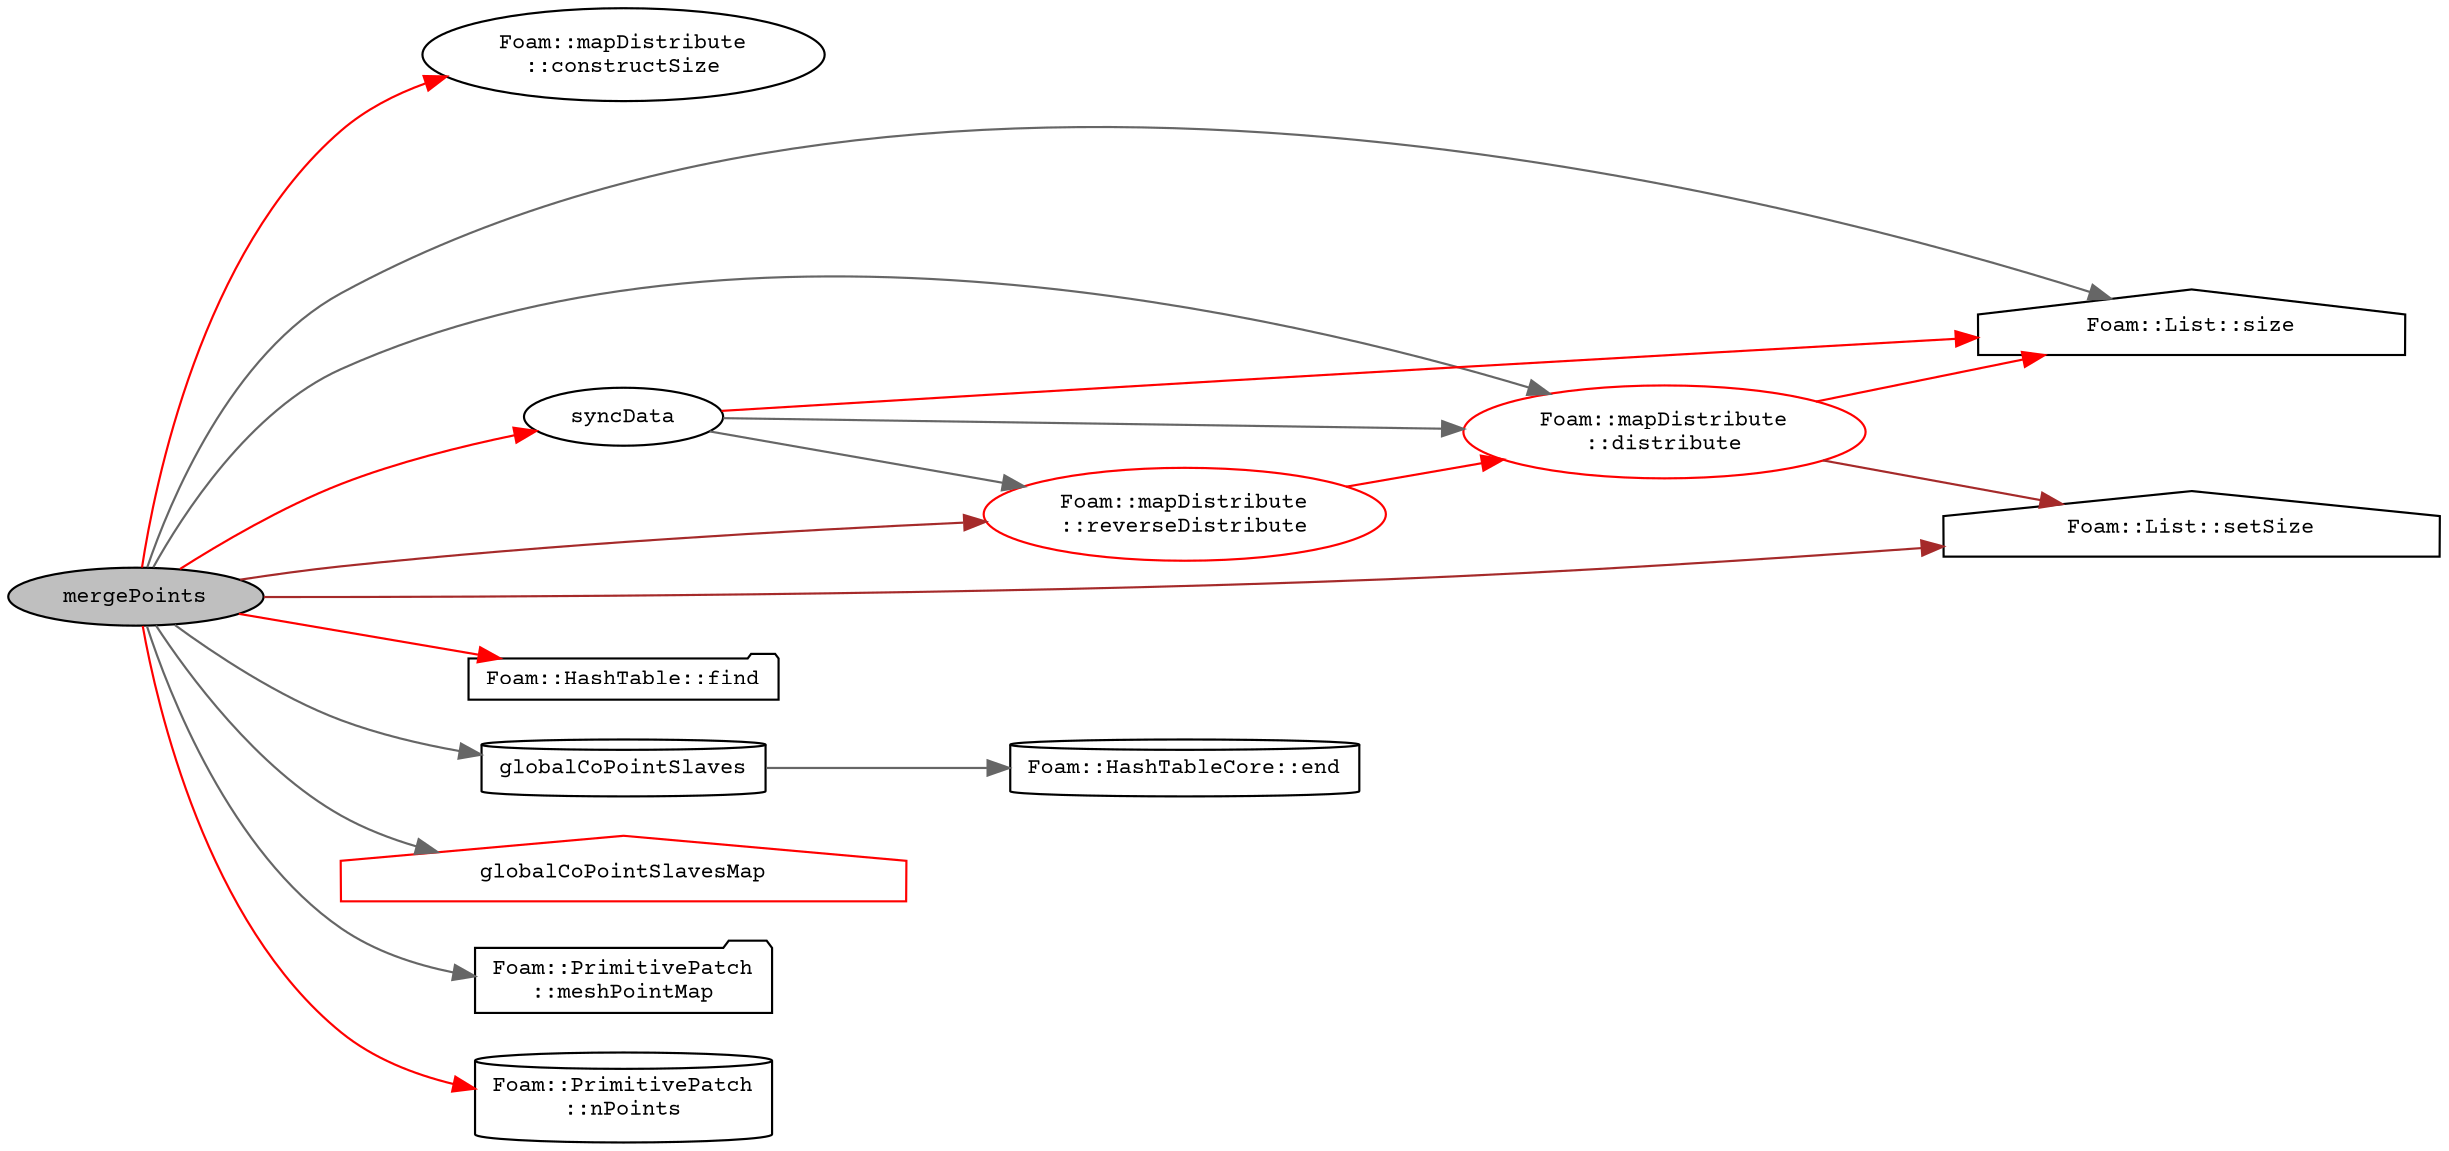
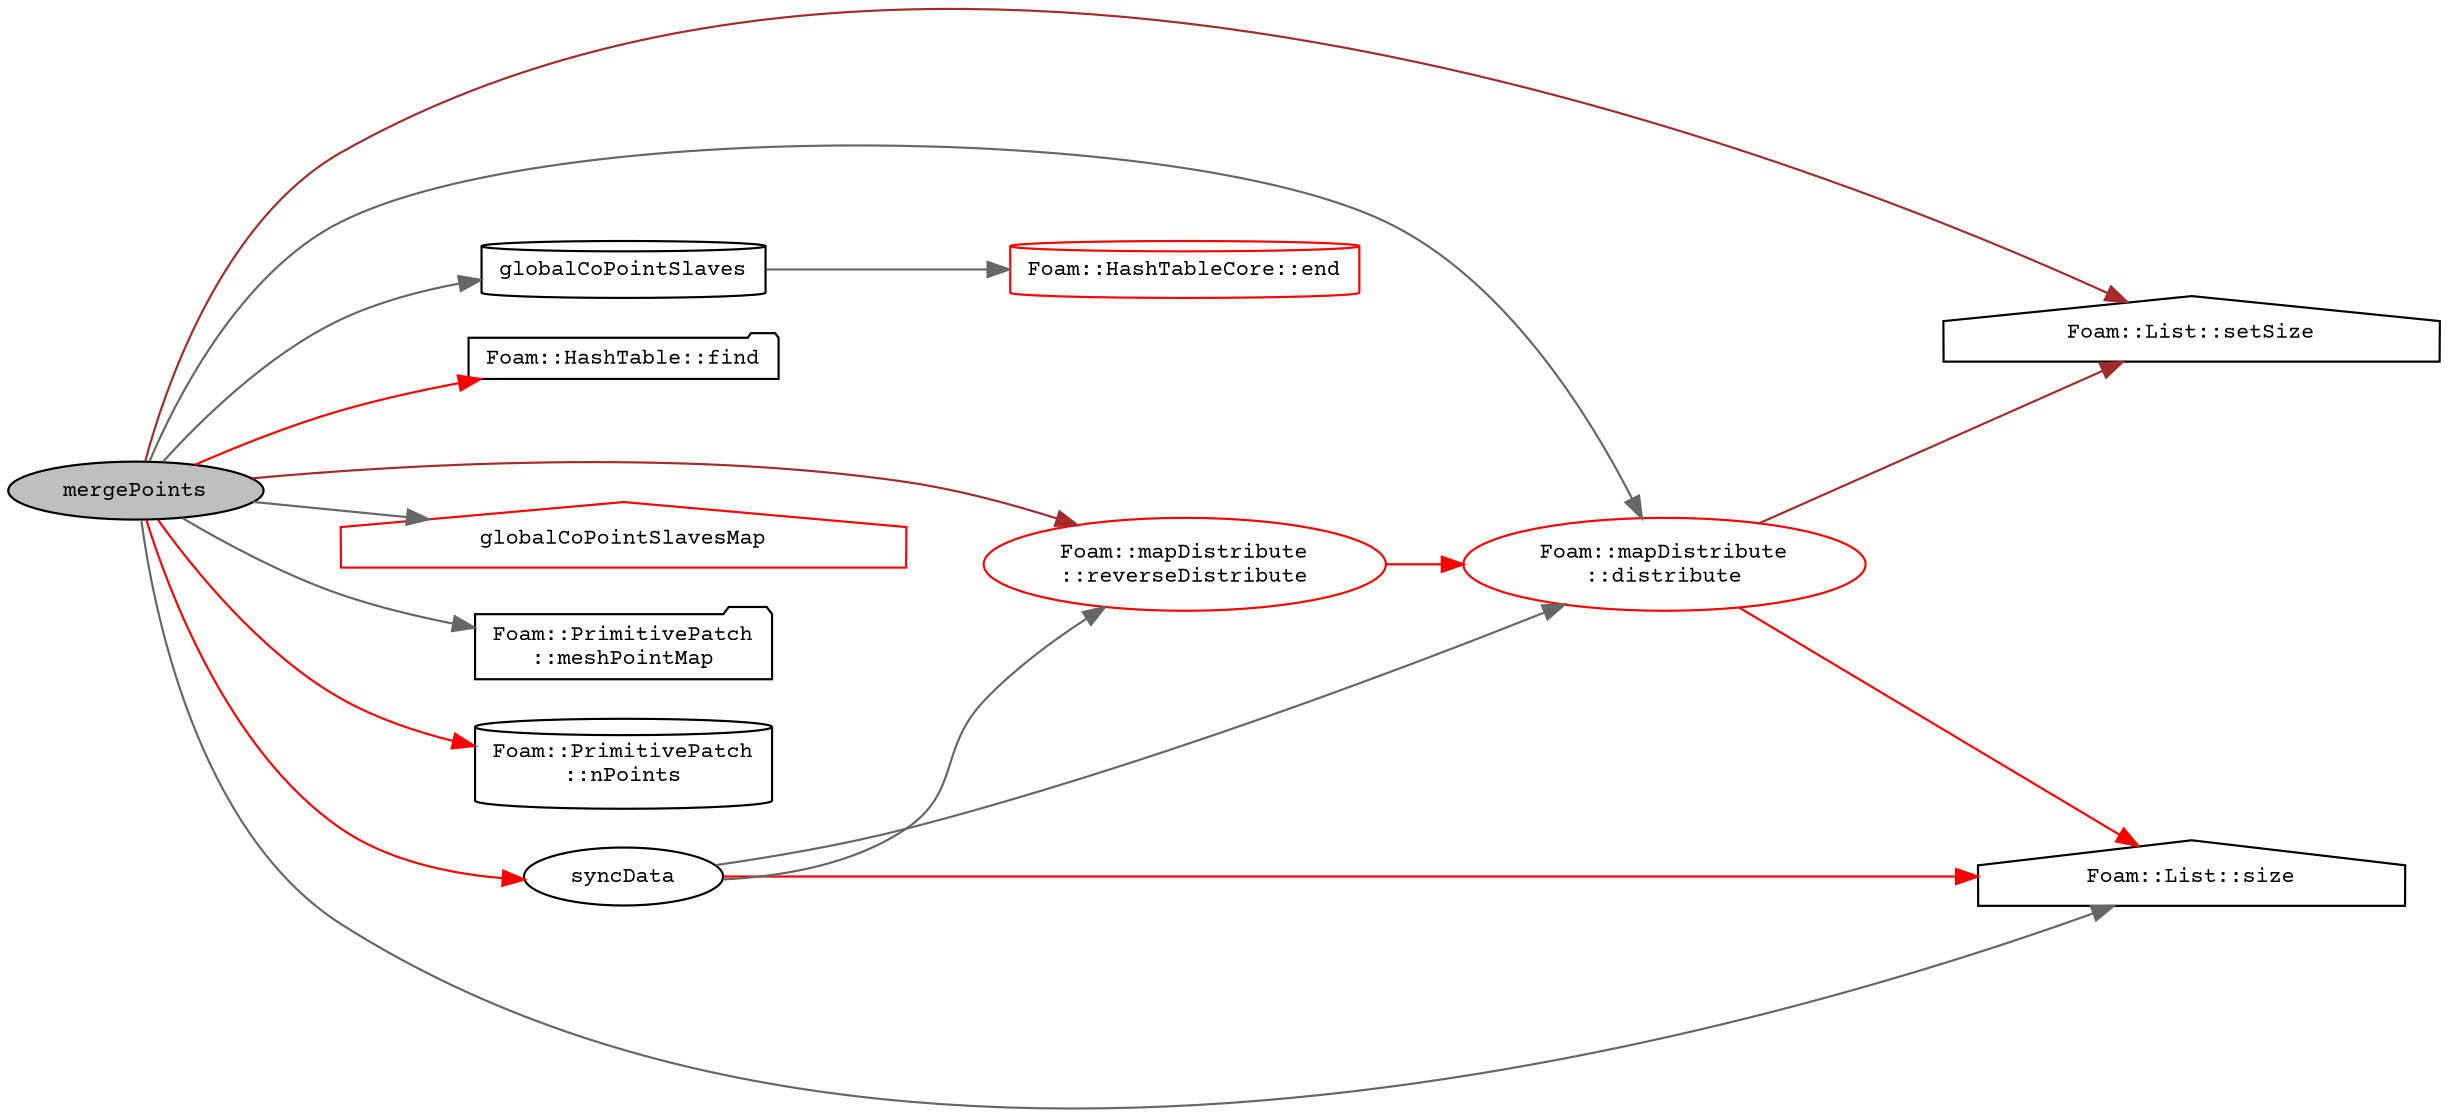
(624, 55) -> none
(1185, 768) -> (1185, 269)
